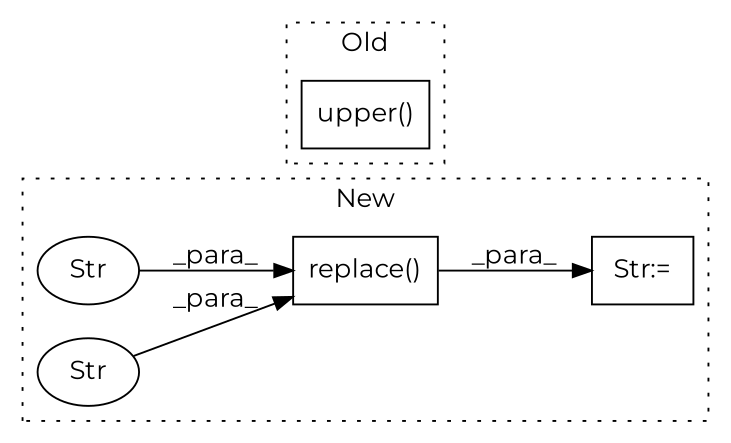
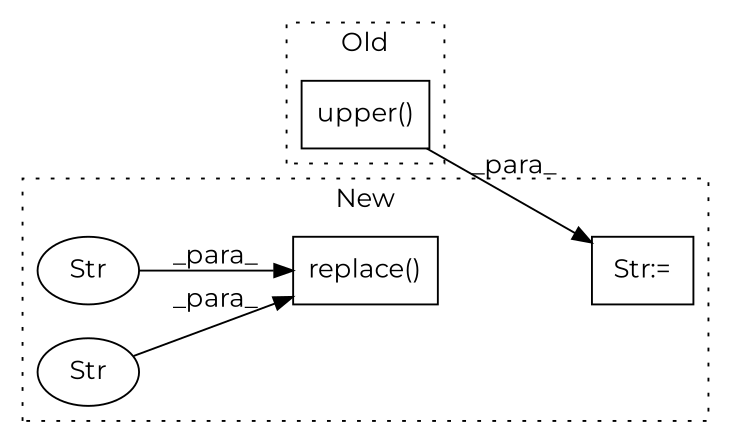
(506, 271) -> (501, 191)
